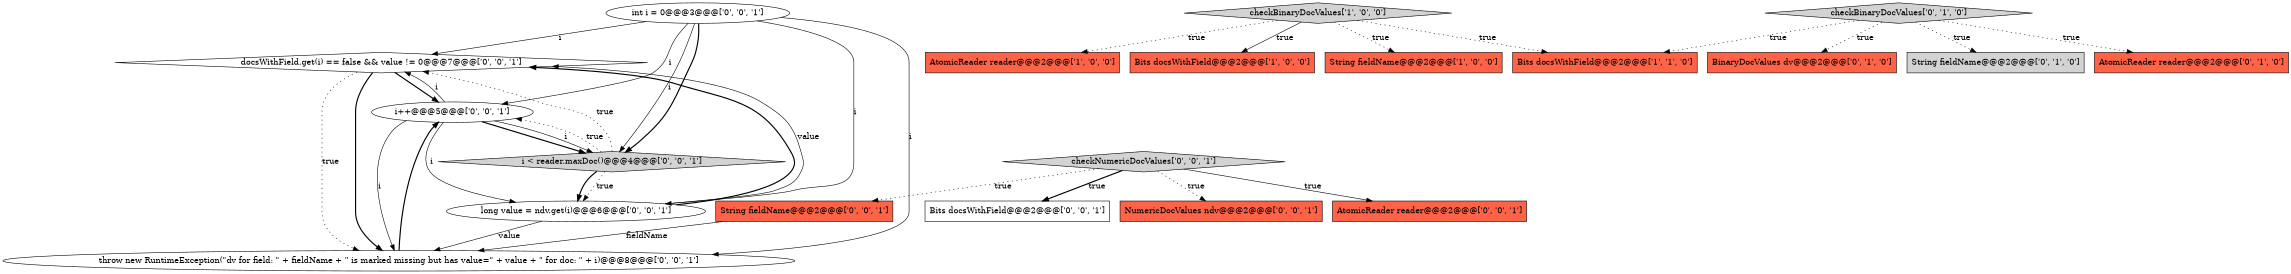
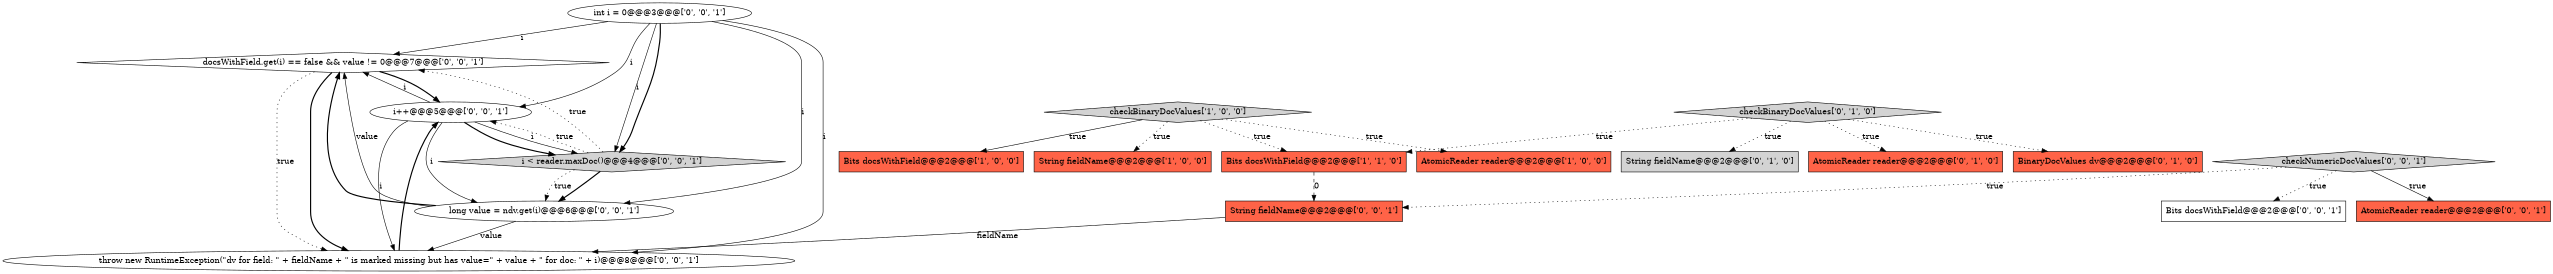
none -> (1314, 184)
(1085, 185) -> (2308, 185)
(1221, 211) -> none
